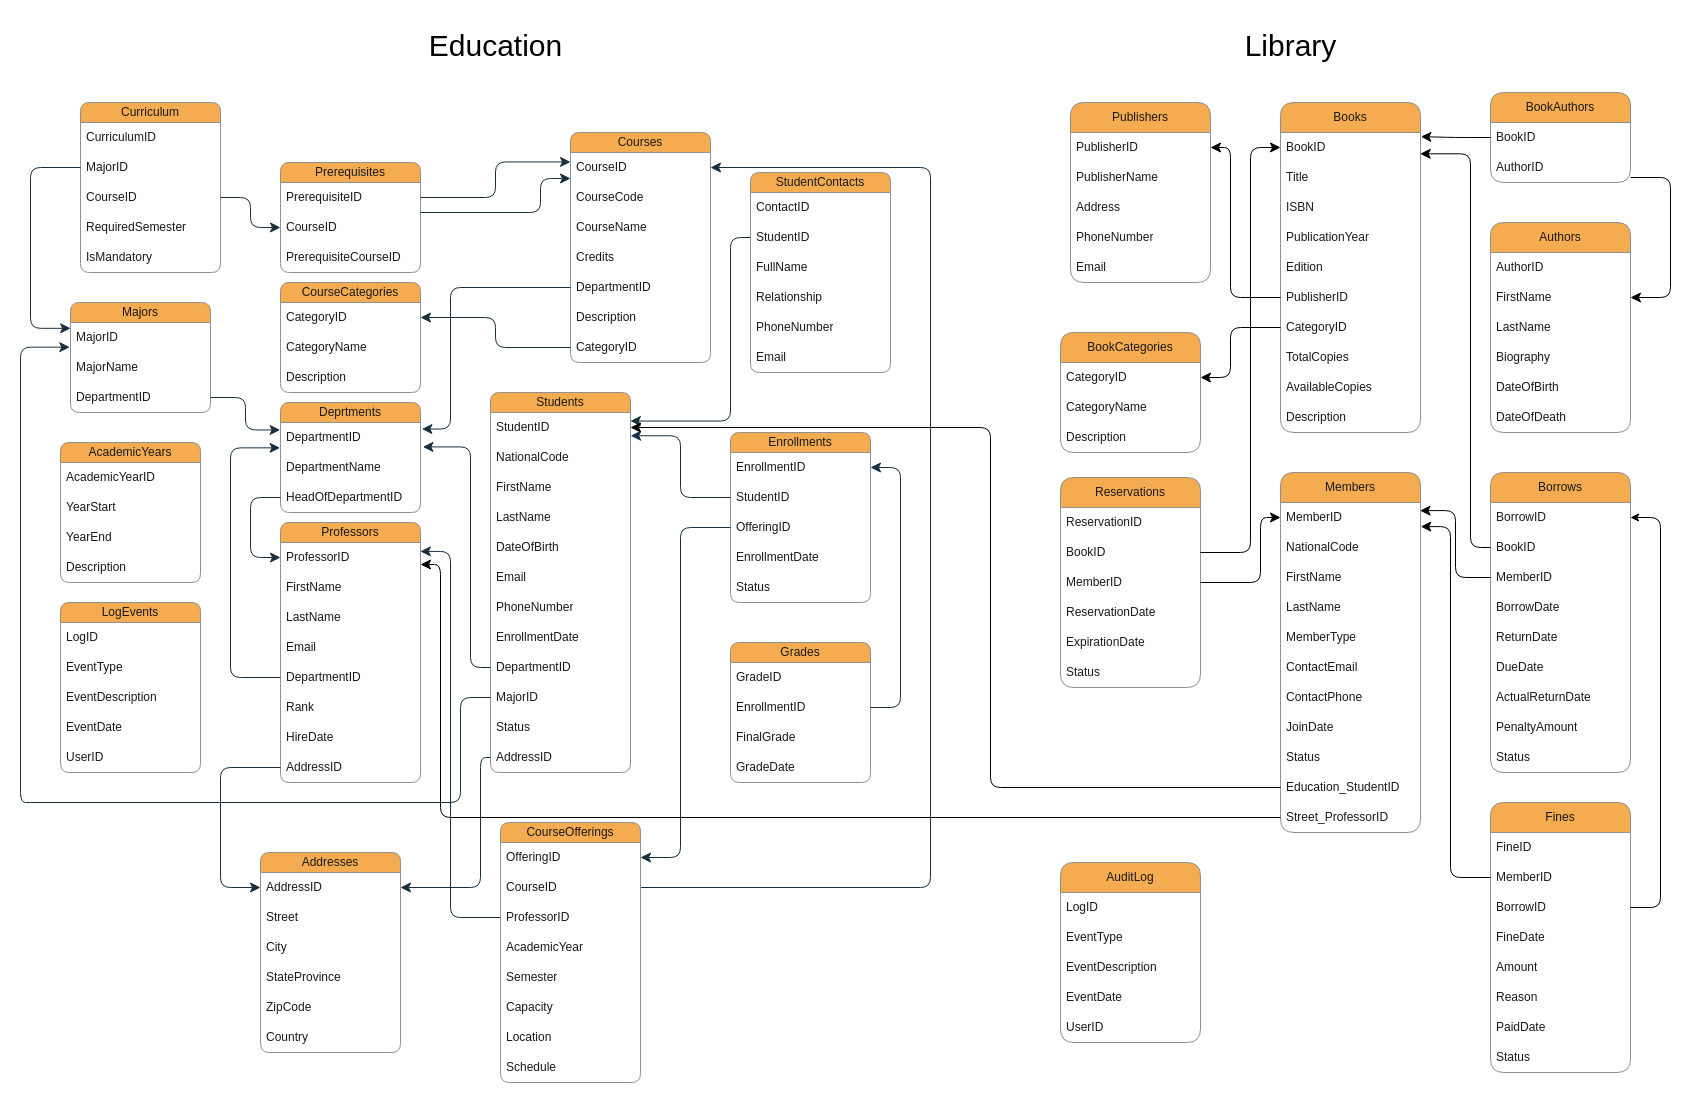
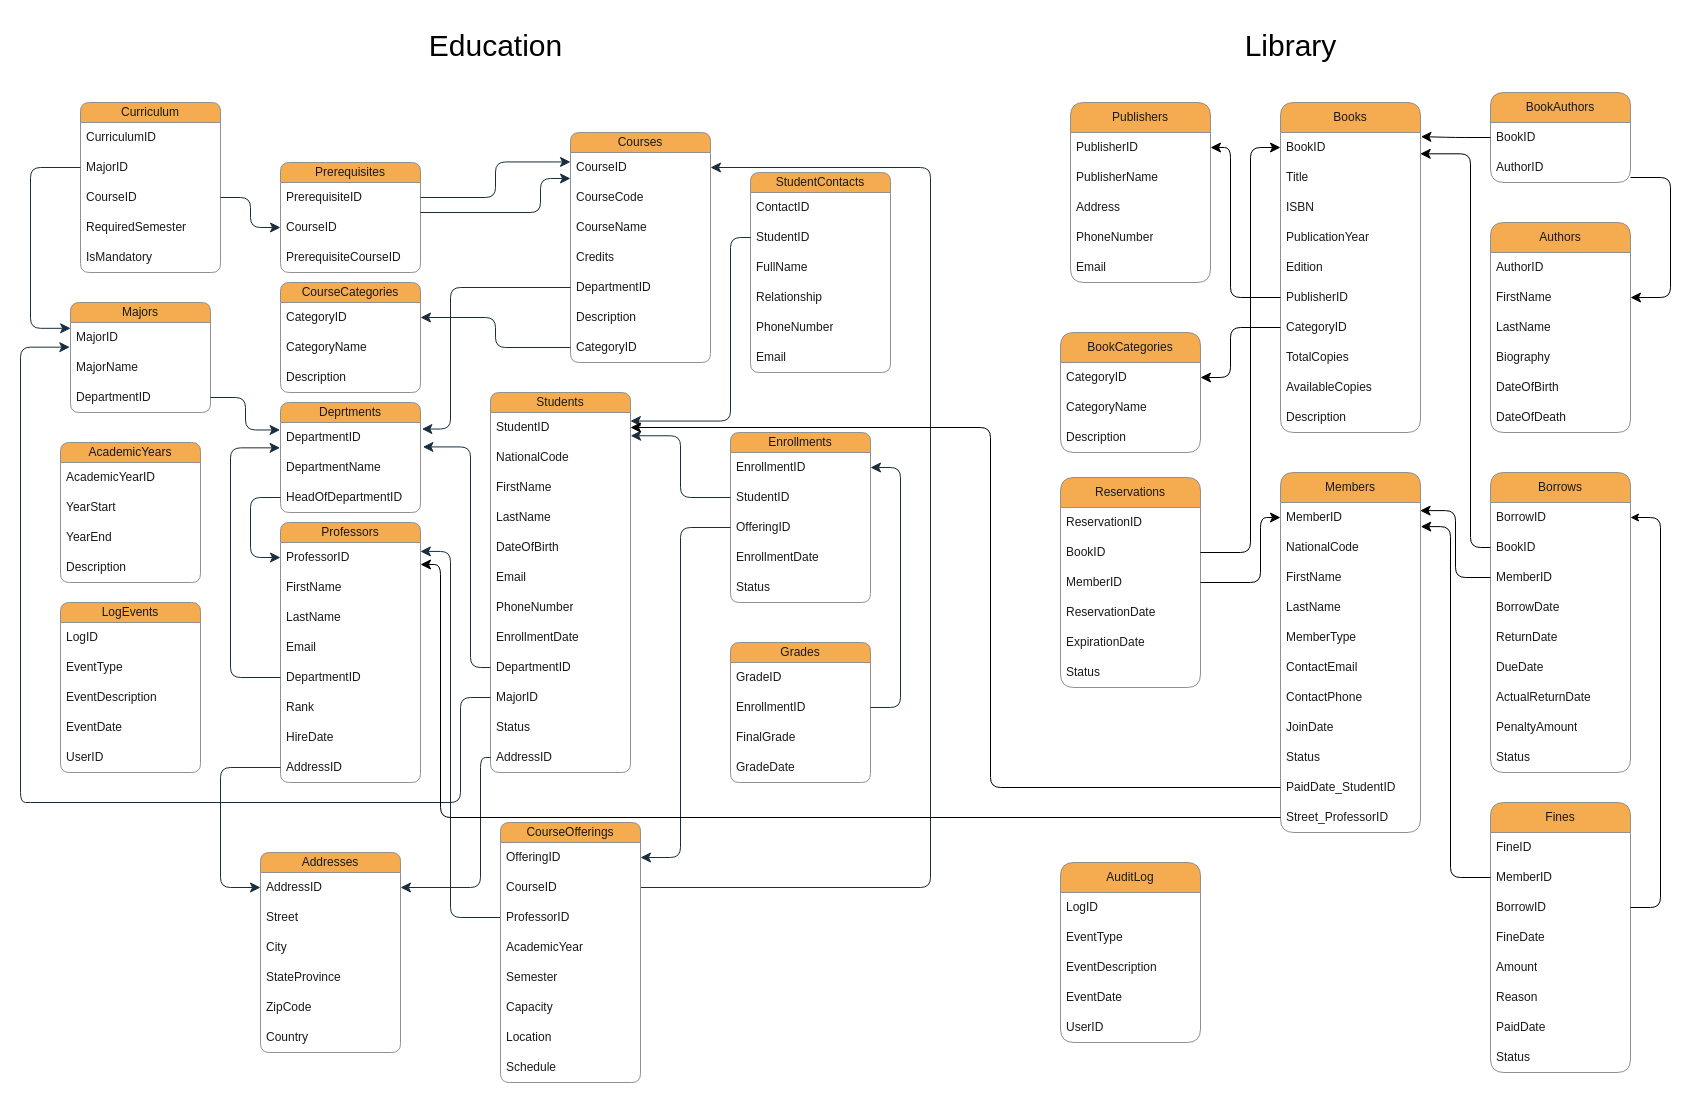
(1349, 788) -> (1345, 788)
